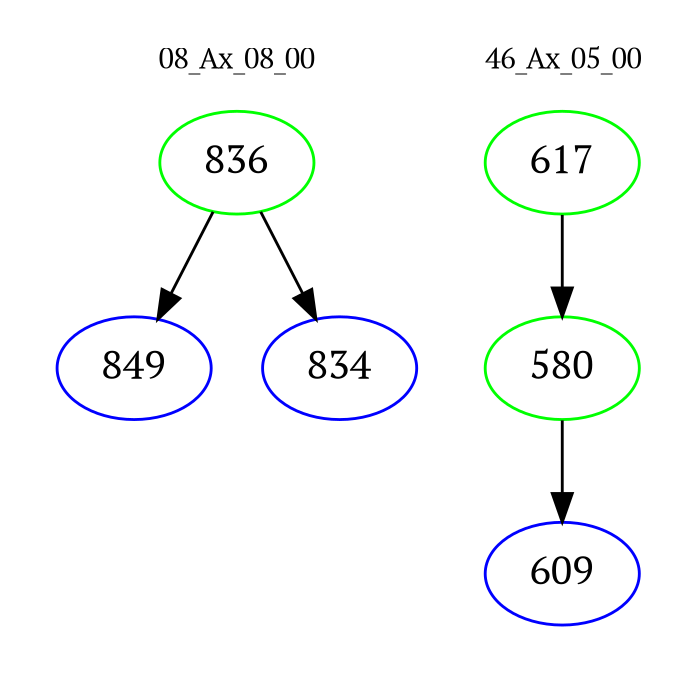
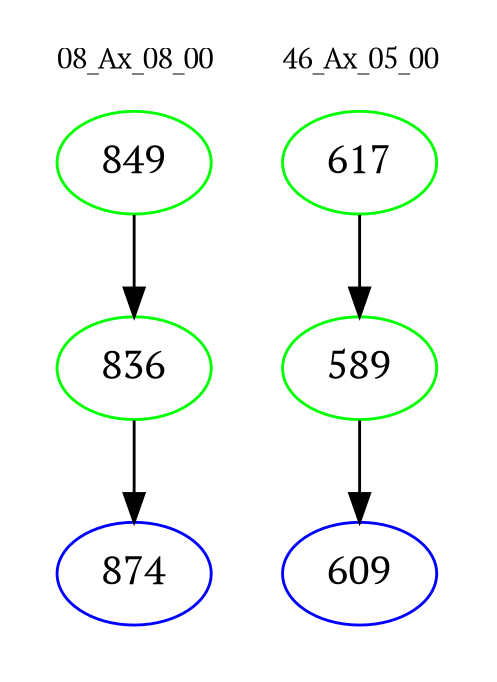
(192, 253) -> (134, 251)
(134, 368) -> (134, 163)
(340, 368) -> (134, 574)
(562, 368) -> (360, 368)
